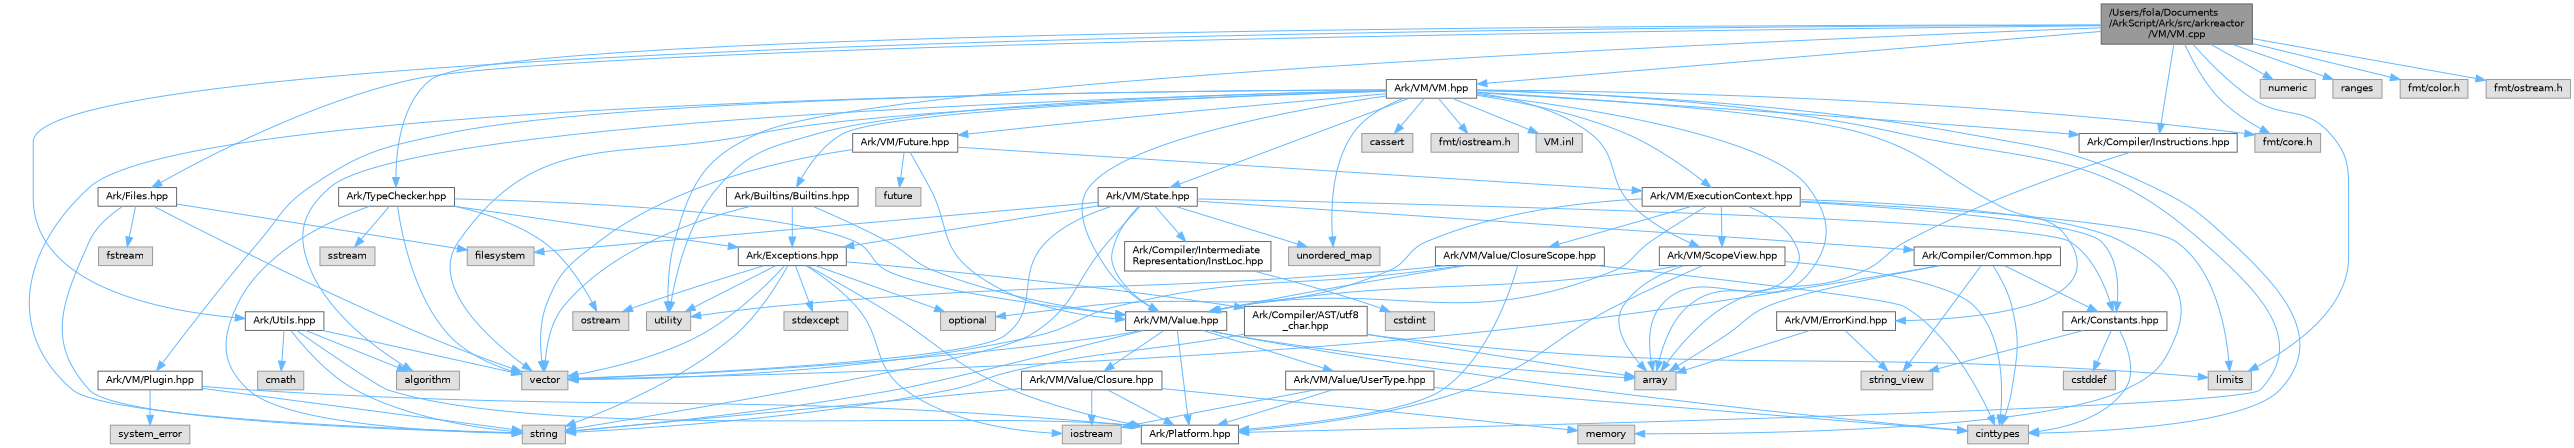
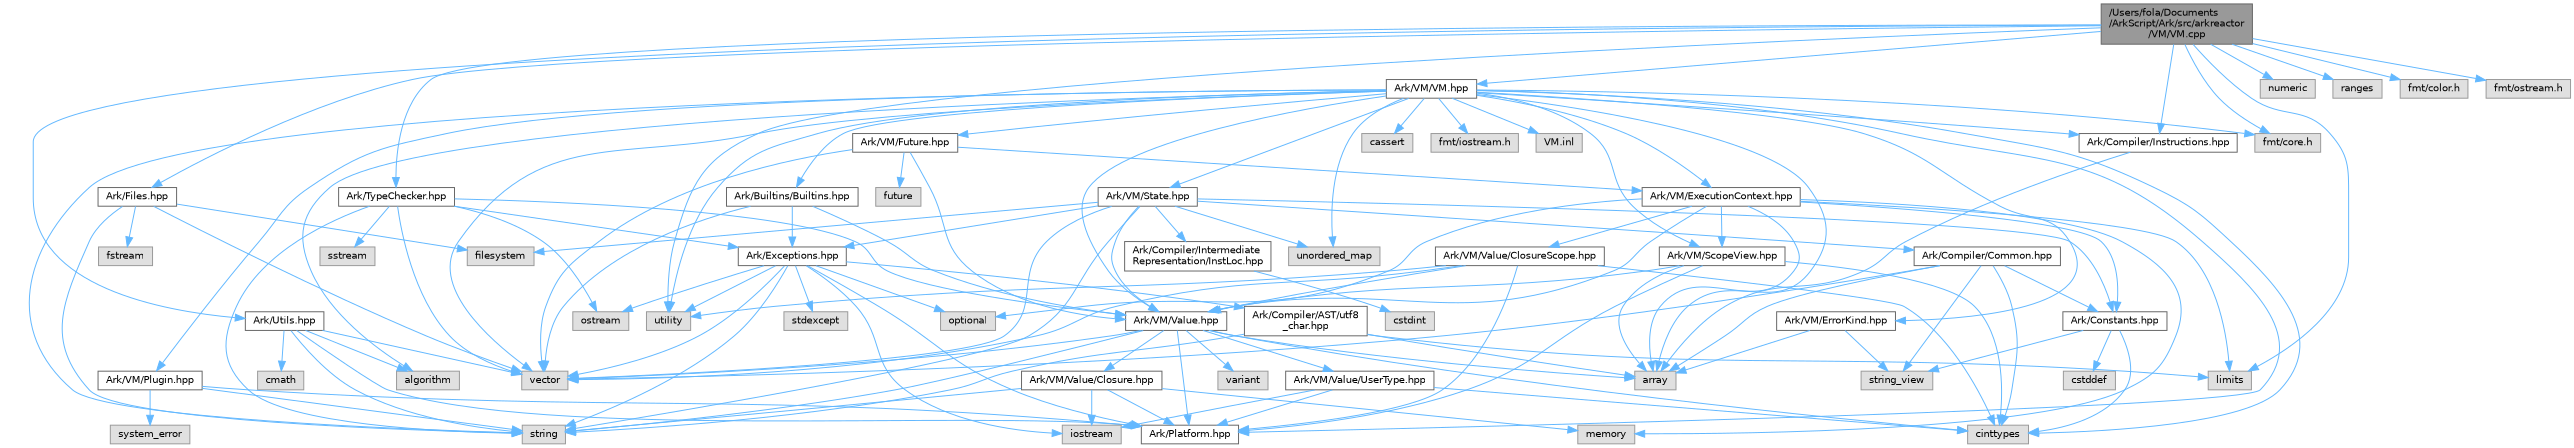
none -> (1243, 381)
